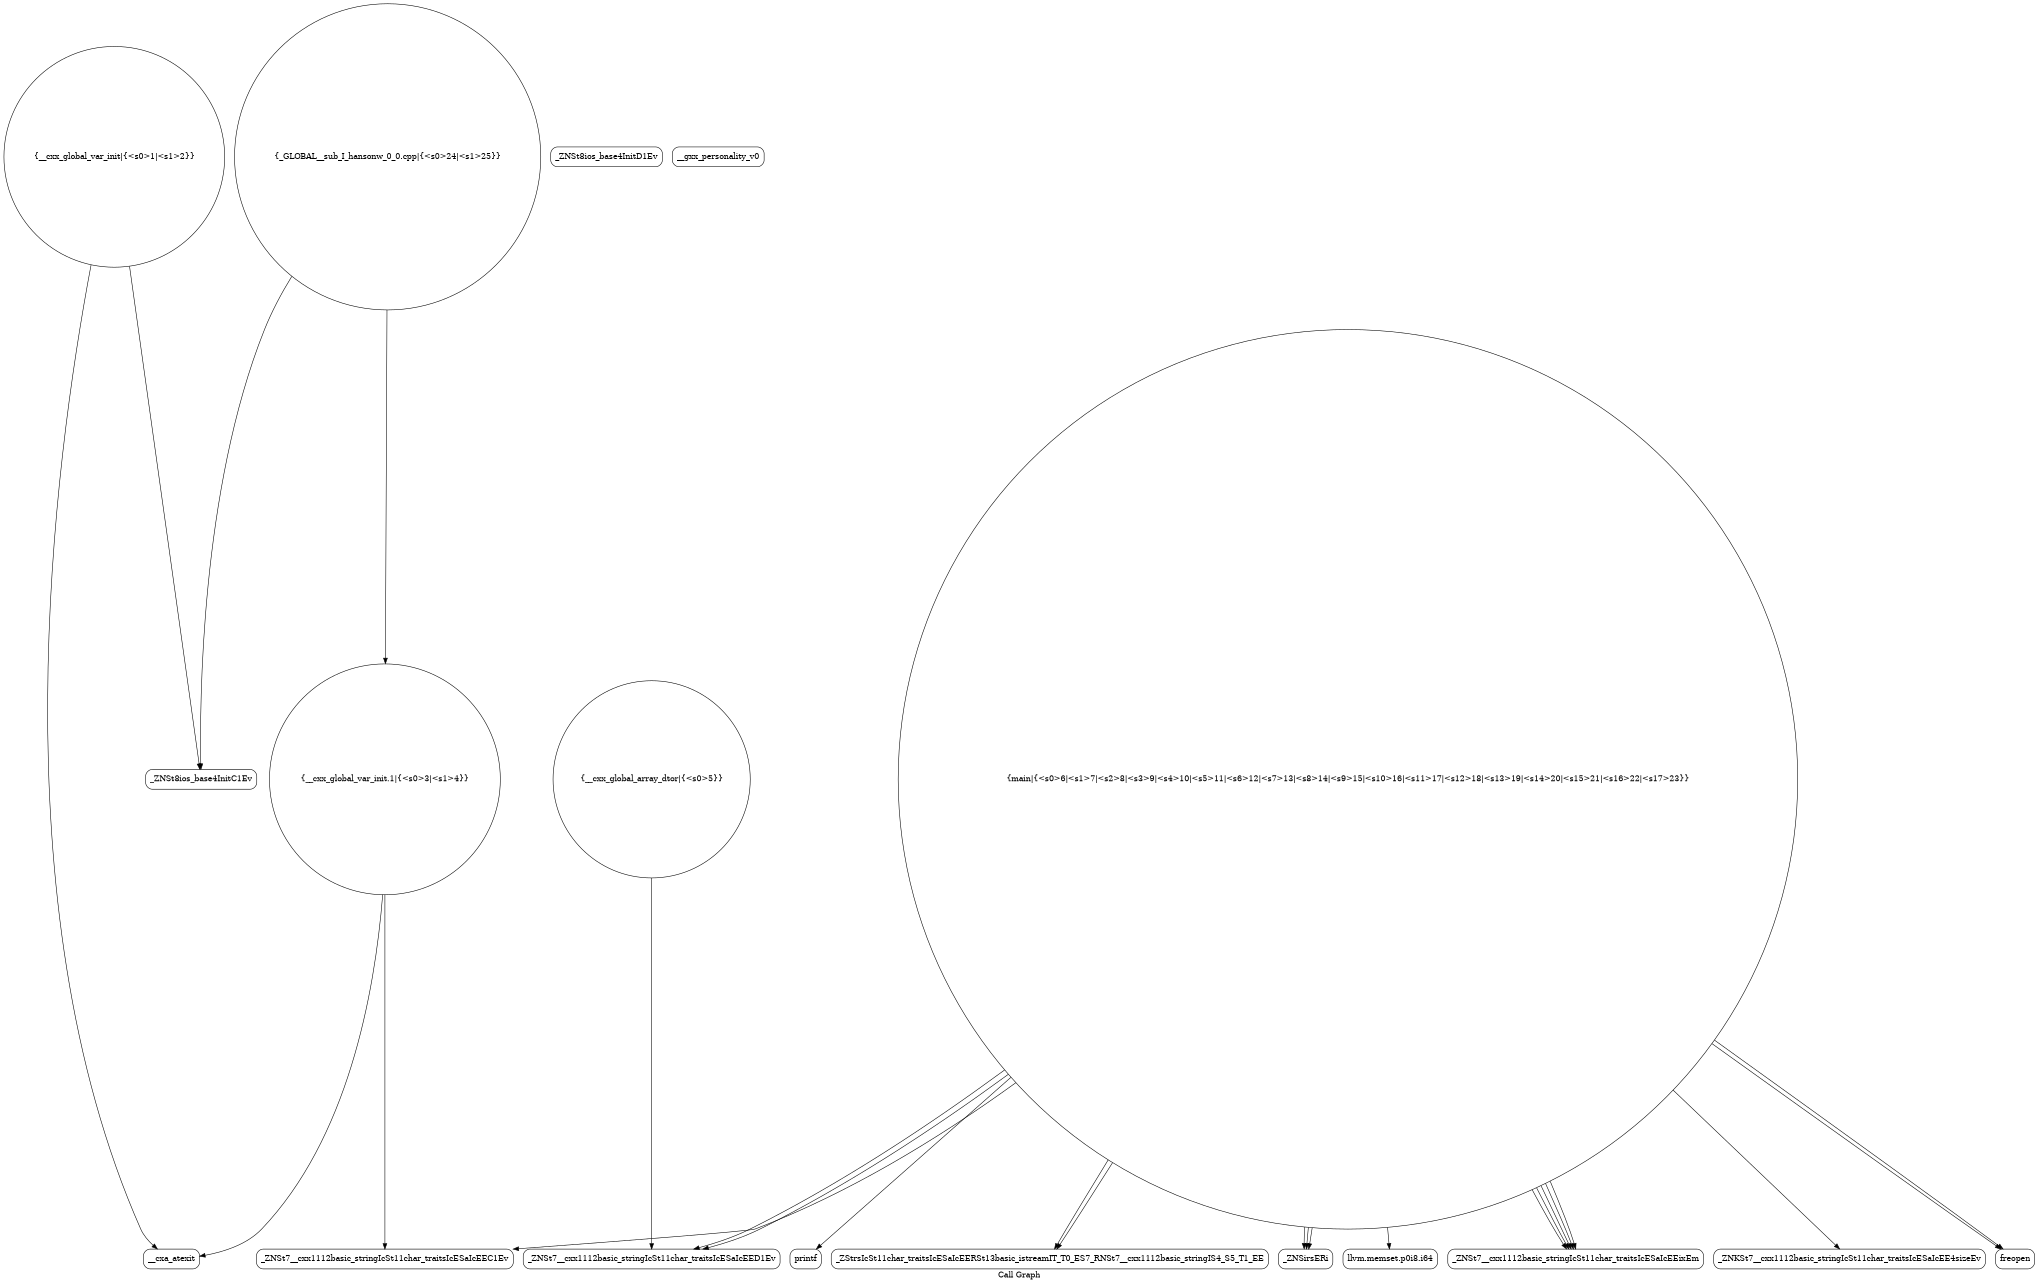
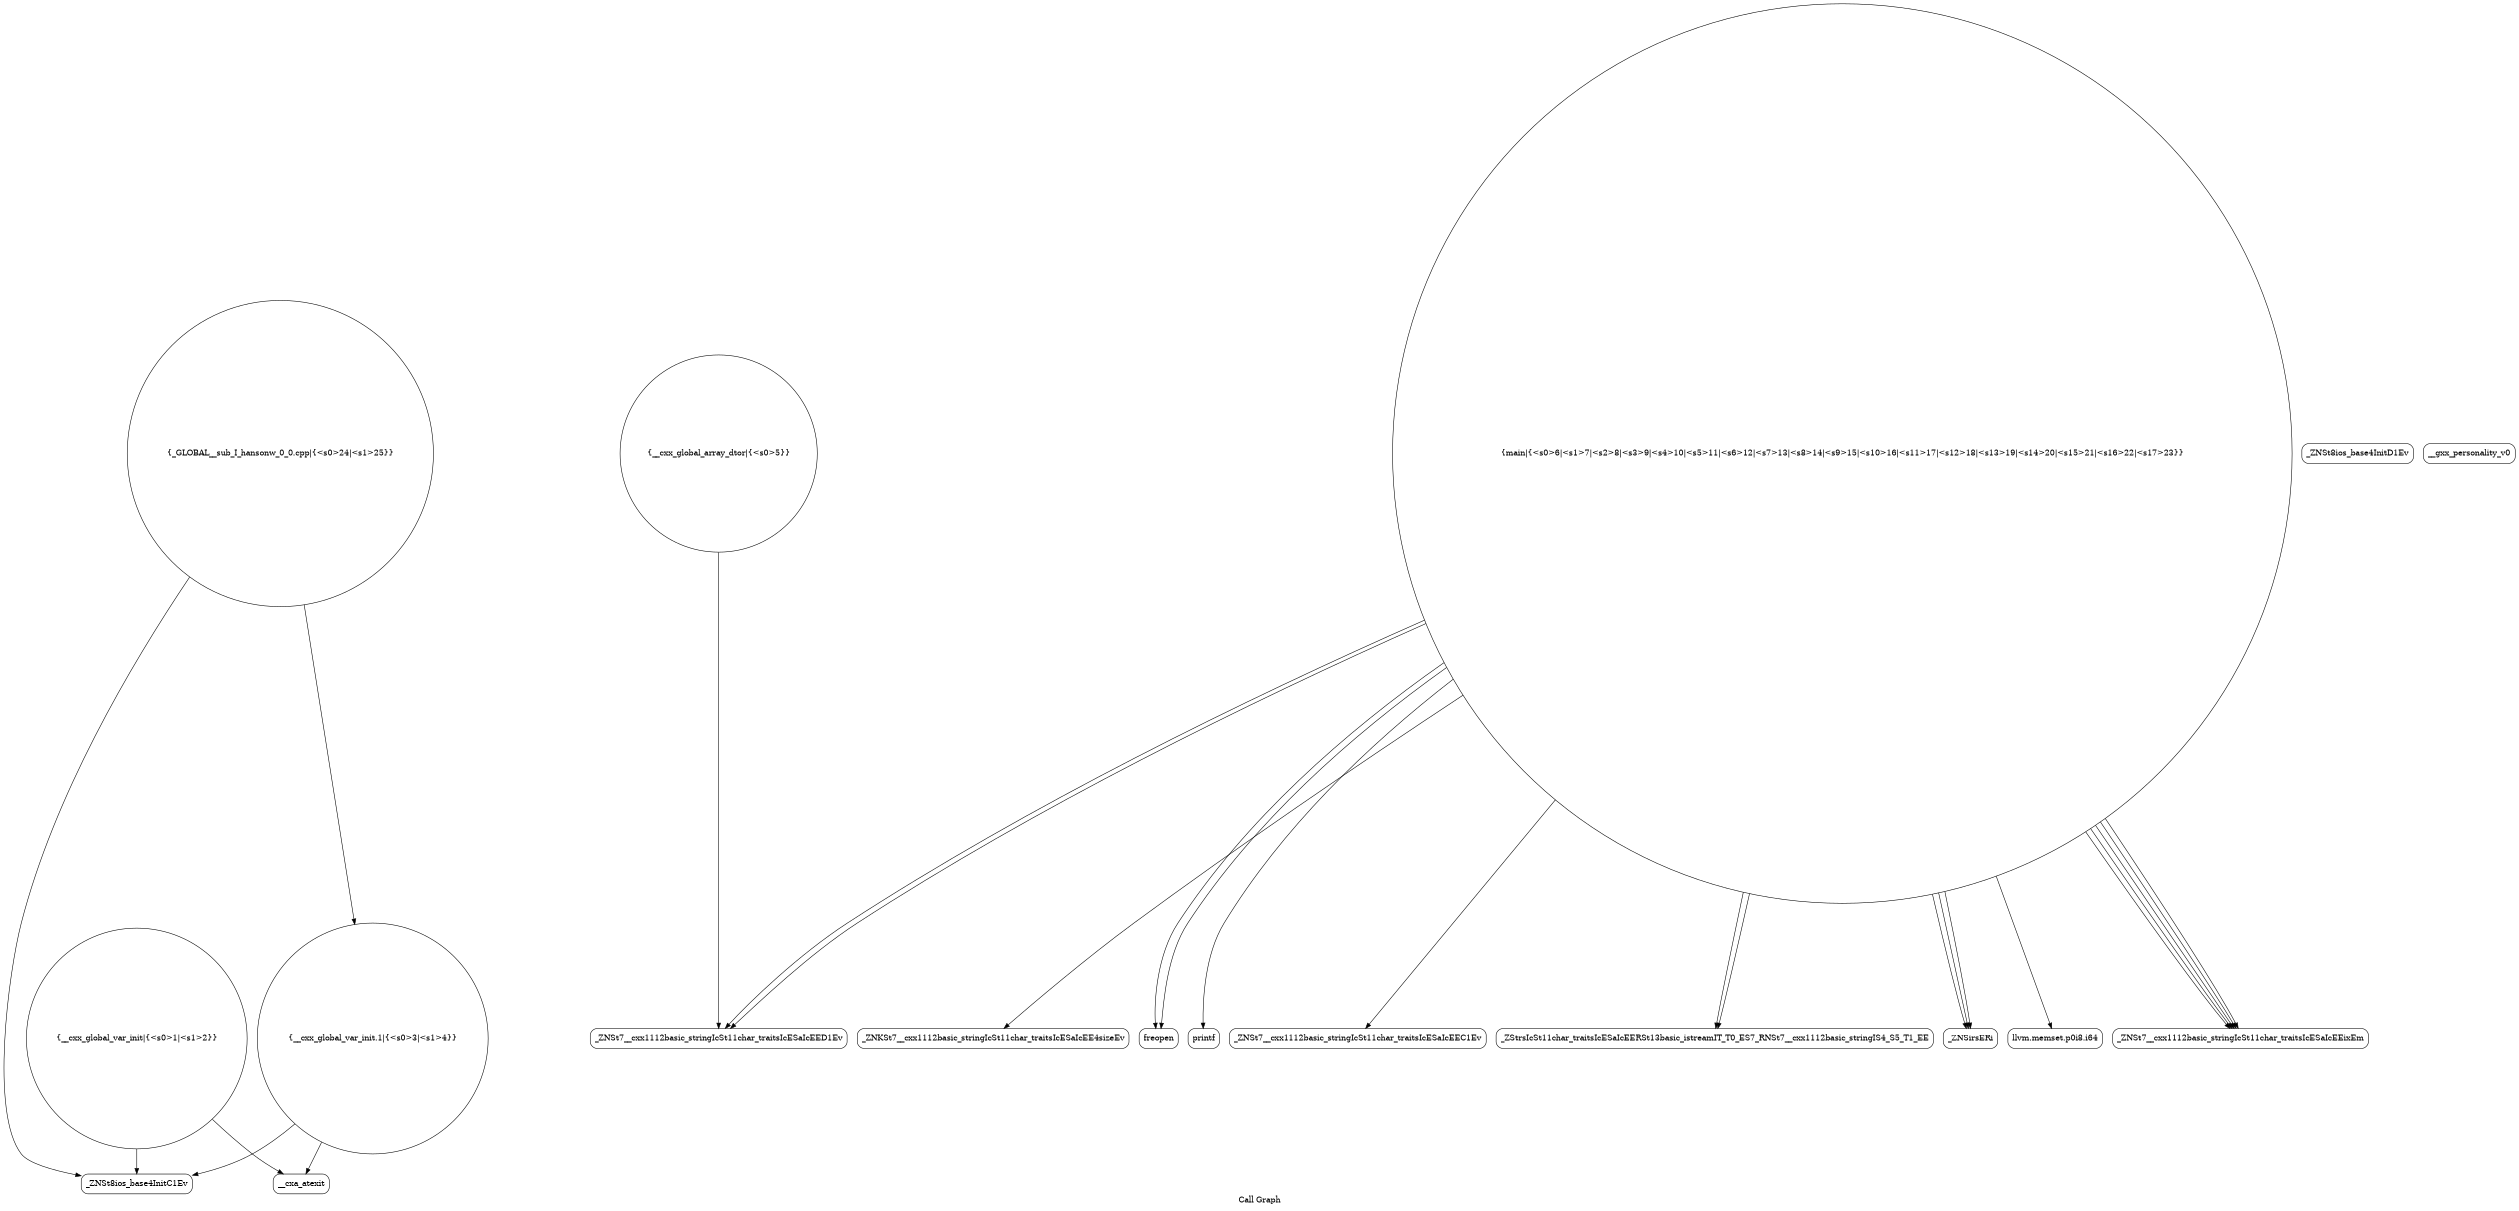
(385, 1069) -> (247, 1157)
